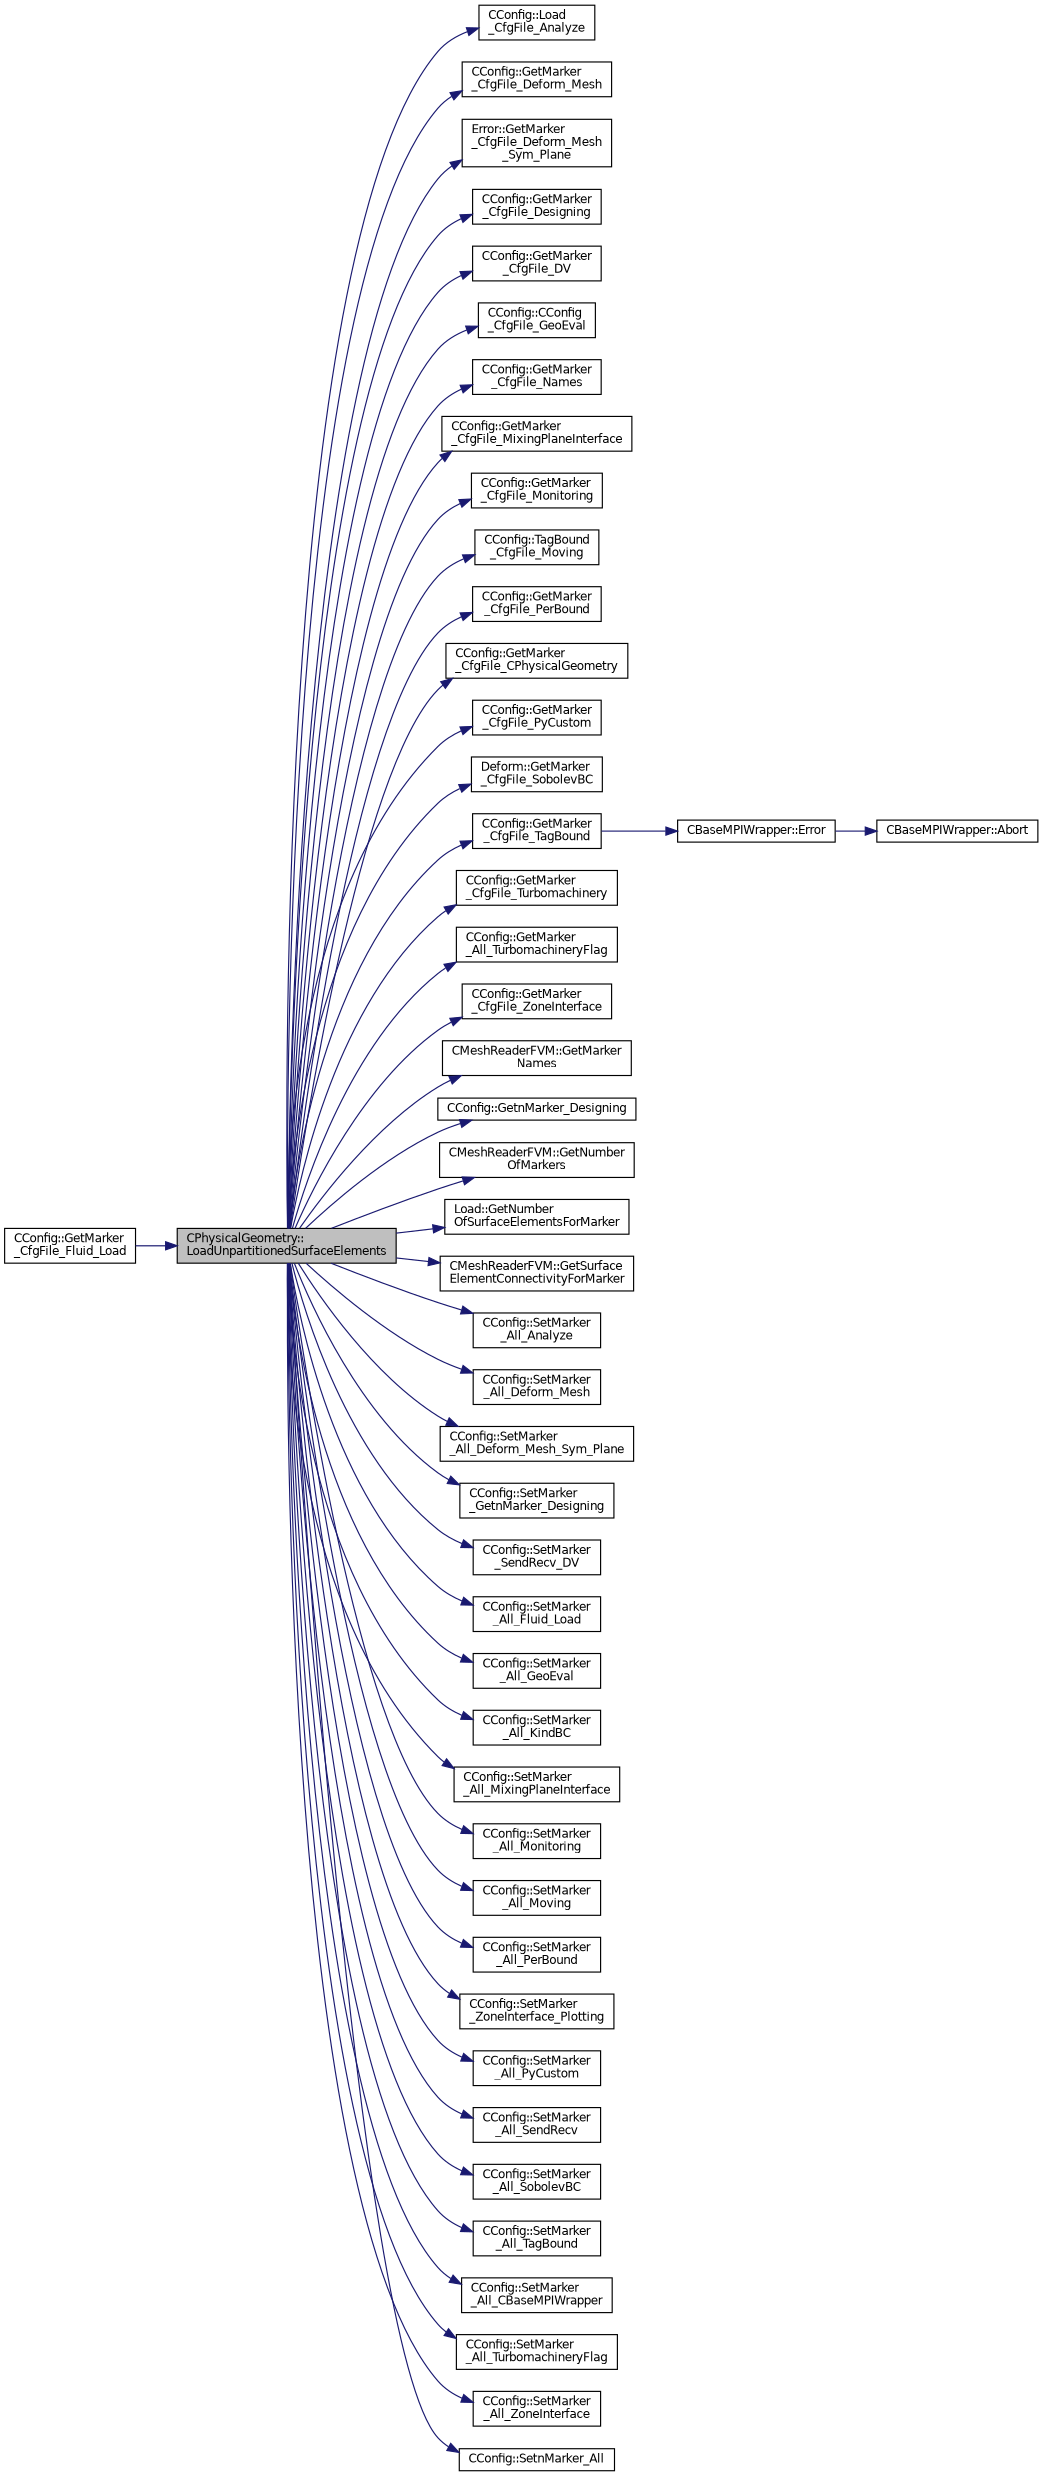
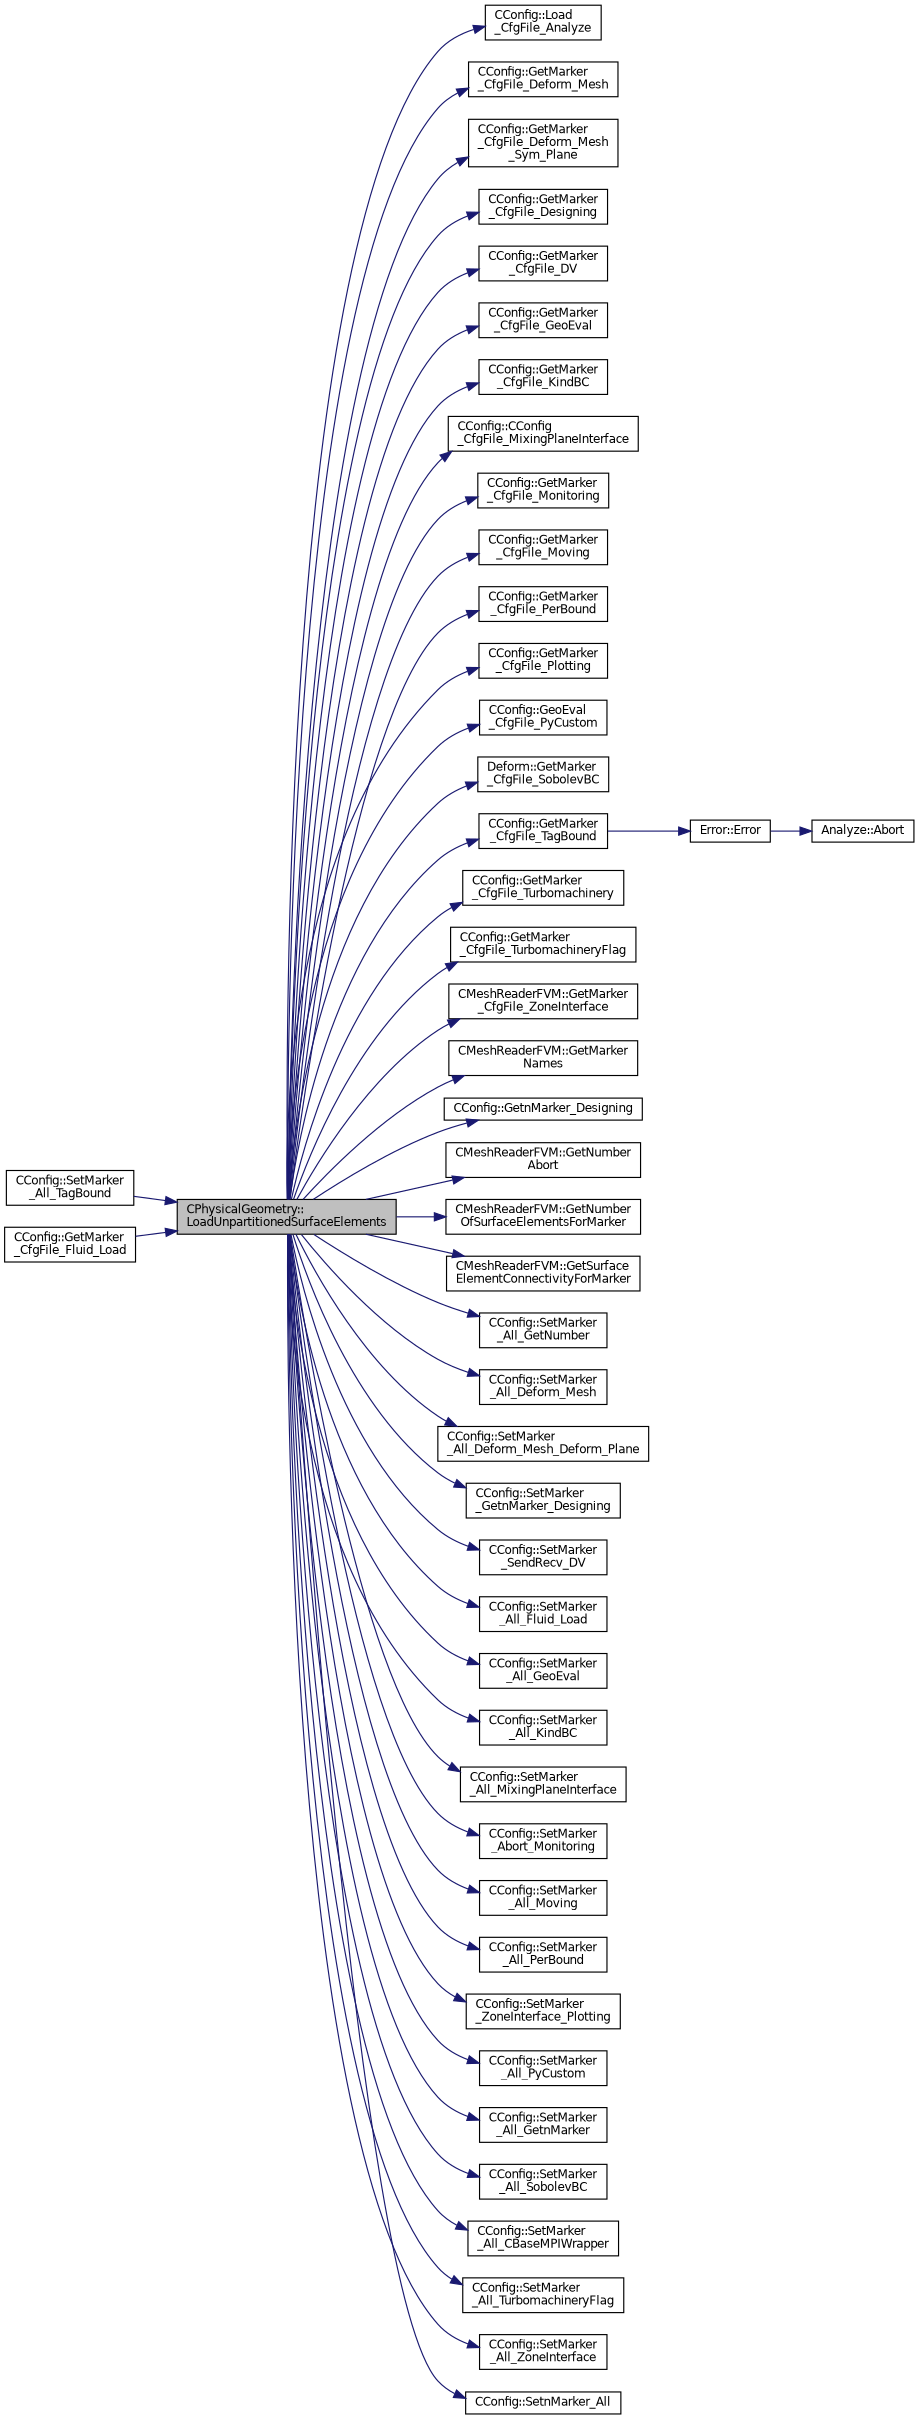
(537, 143) -> (543, 143)
(537, 320) -> (543, 320)
(537, 377) -> (543, 377)
(537, 434) -> (543, 434)
(537, 547) -> (543, 547)
(537, 661) -> (543, 661)
(537, 718) -> (543, 718)
(756, 831) -> (730, 831)
(957, 831) -> (863, 831)
(537, 945) -> (543, 945)
(537, 1001) -> (543, 1001)
(537, 1160) -> (543, 1160)
(537, 1217) -> (543, 1217)
(537, 1330) -> (543, 1330)
(537, 1444) -> (543, 1444)
(537, 1841) -> (543, 1841)
(358, 2008) -> (149, 1198)
(537, 2125) -> (543, 2125)
